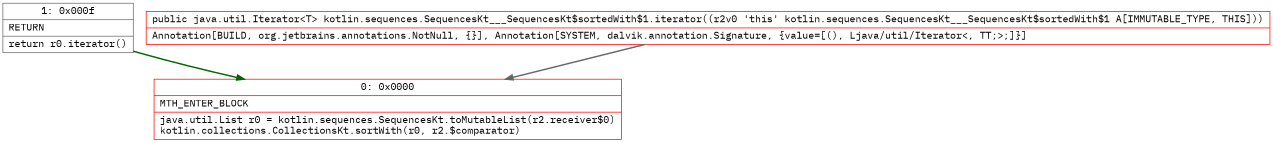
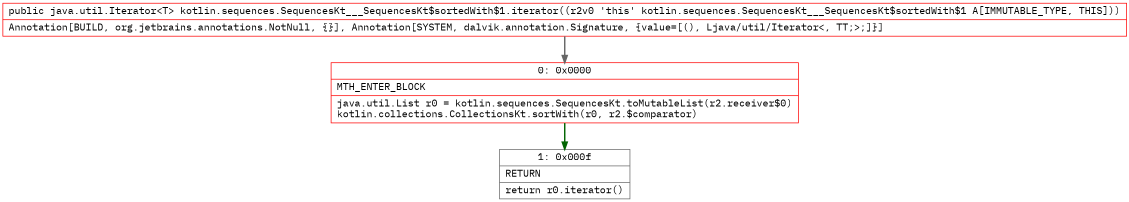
(185, 65) -> (565, 133)
